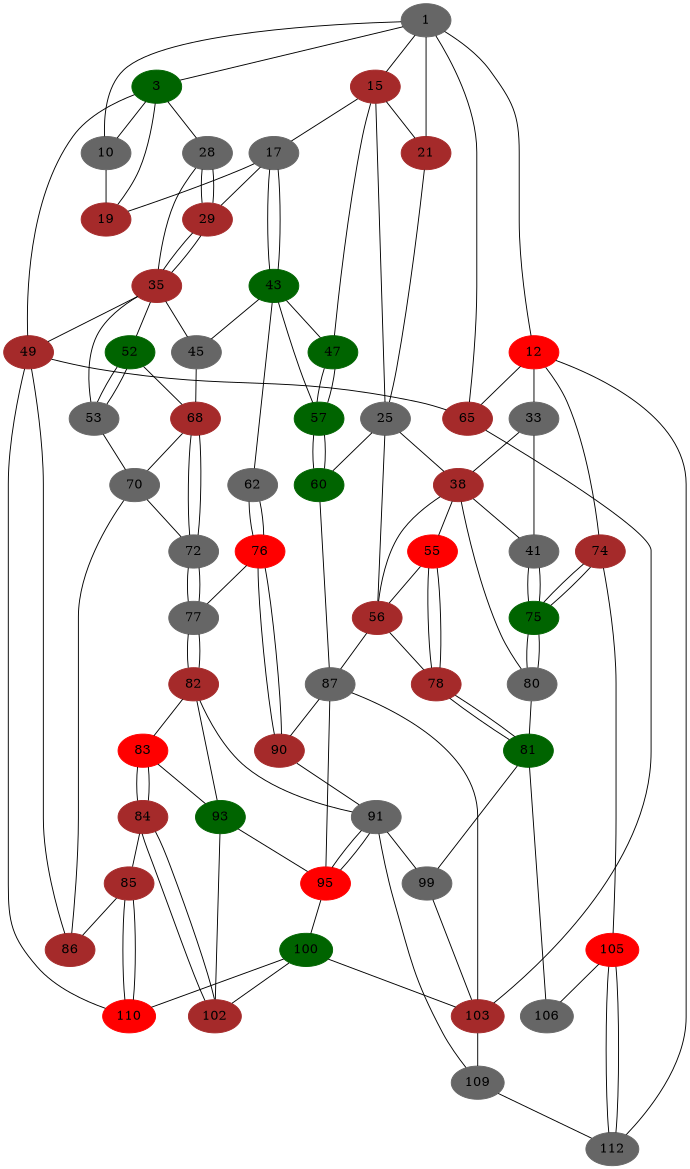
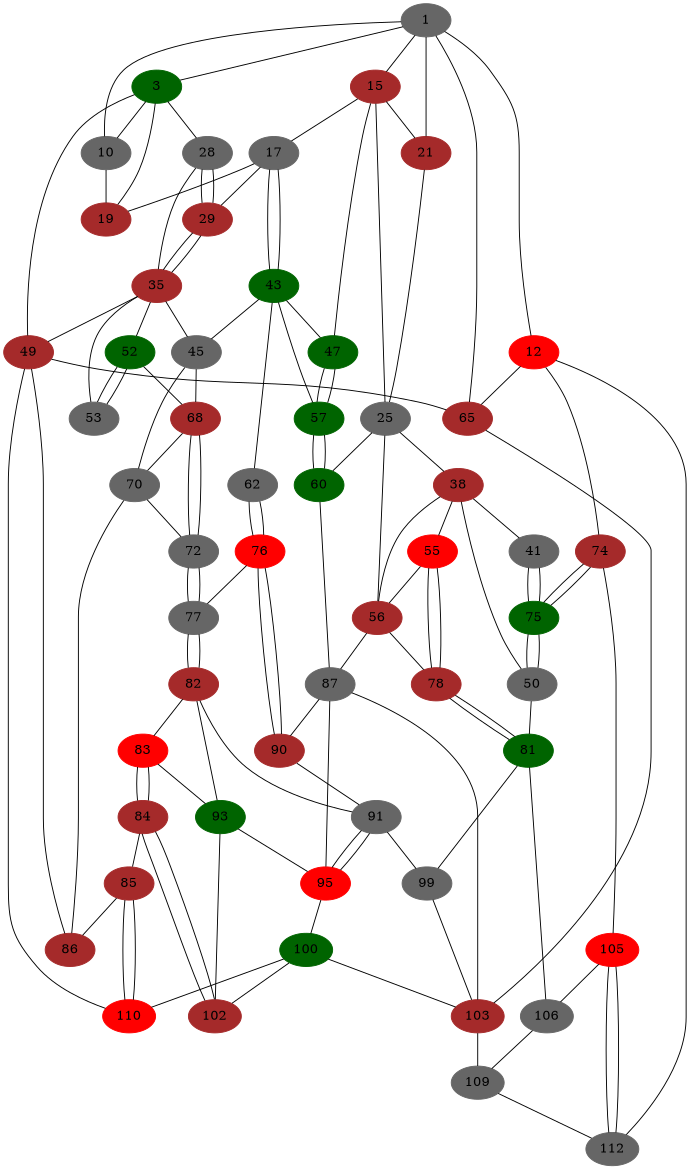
(534, 419) -> none
(114, 452) -> (156, 415)
(532, 684) -> (532, 684)
(410, 956) -> (512, 1050)
